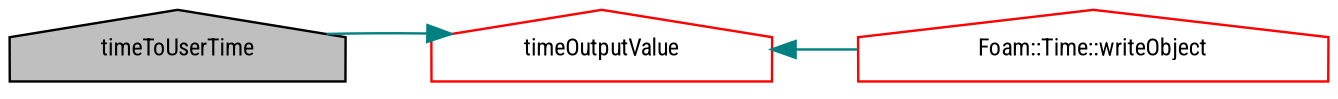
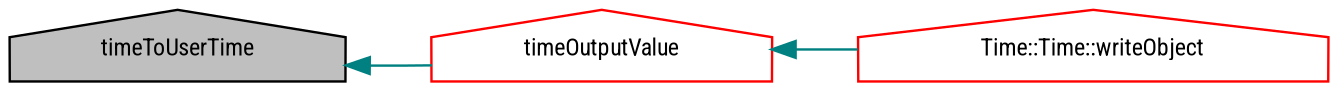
(377, 33) -> (401, 66)
(1093, 49) -> (1093, 49)
